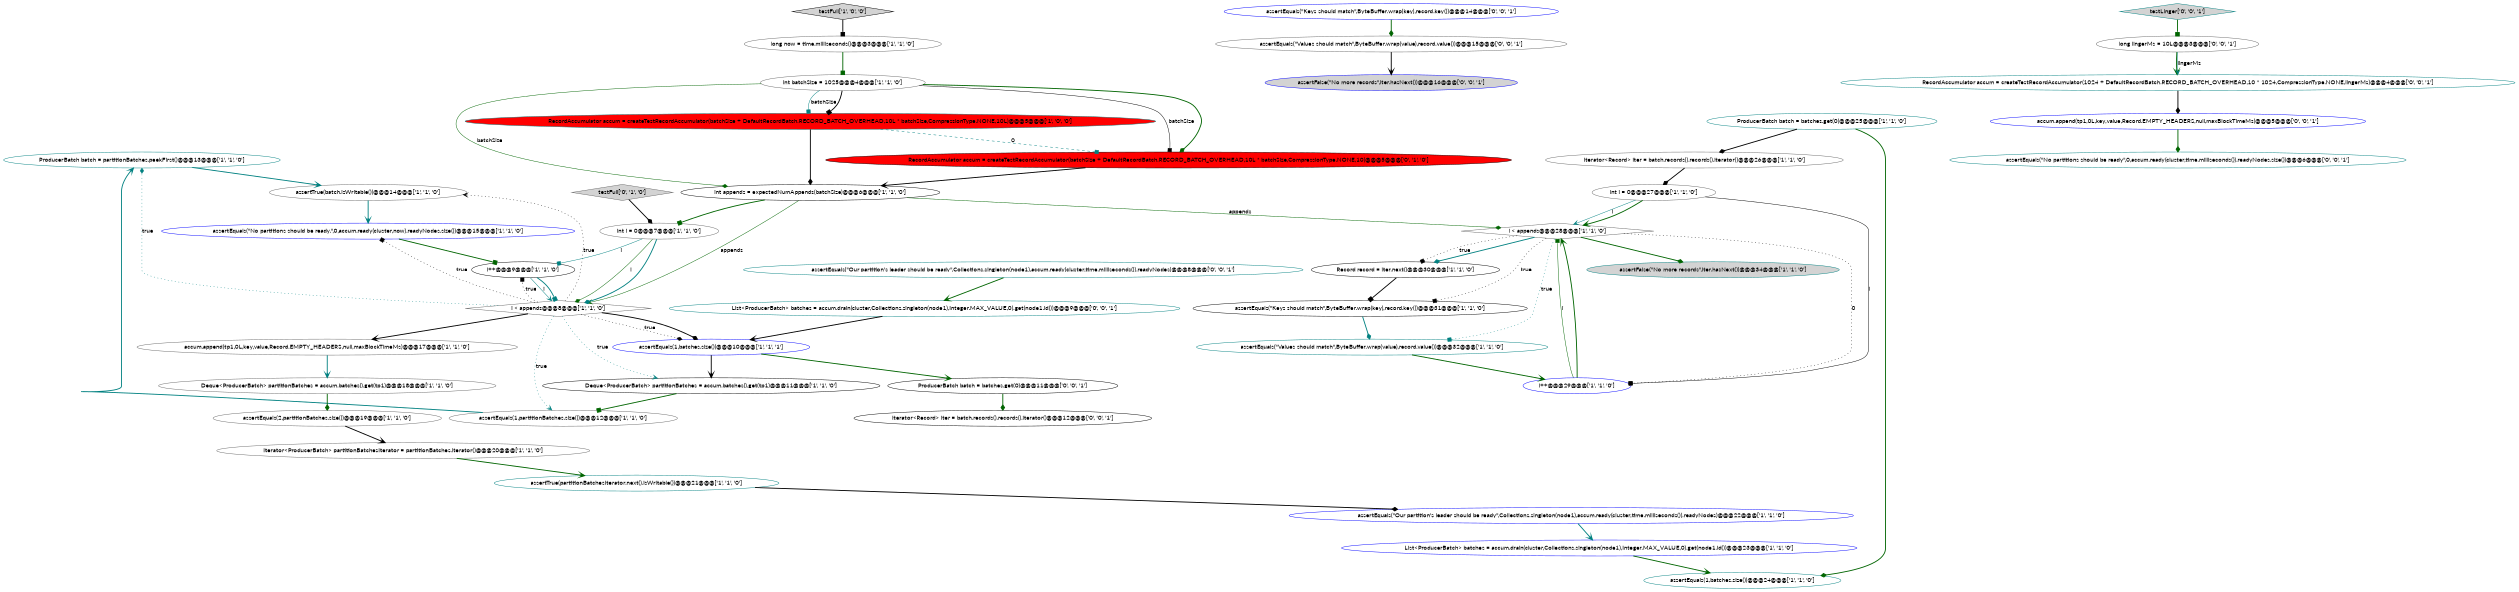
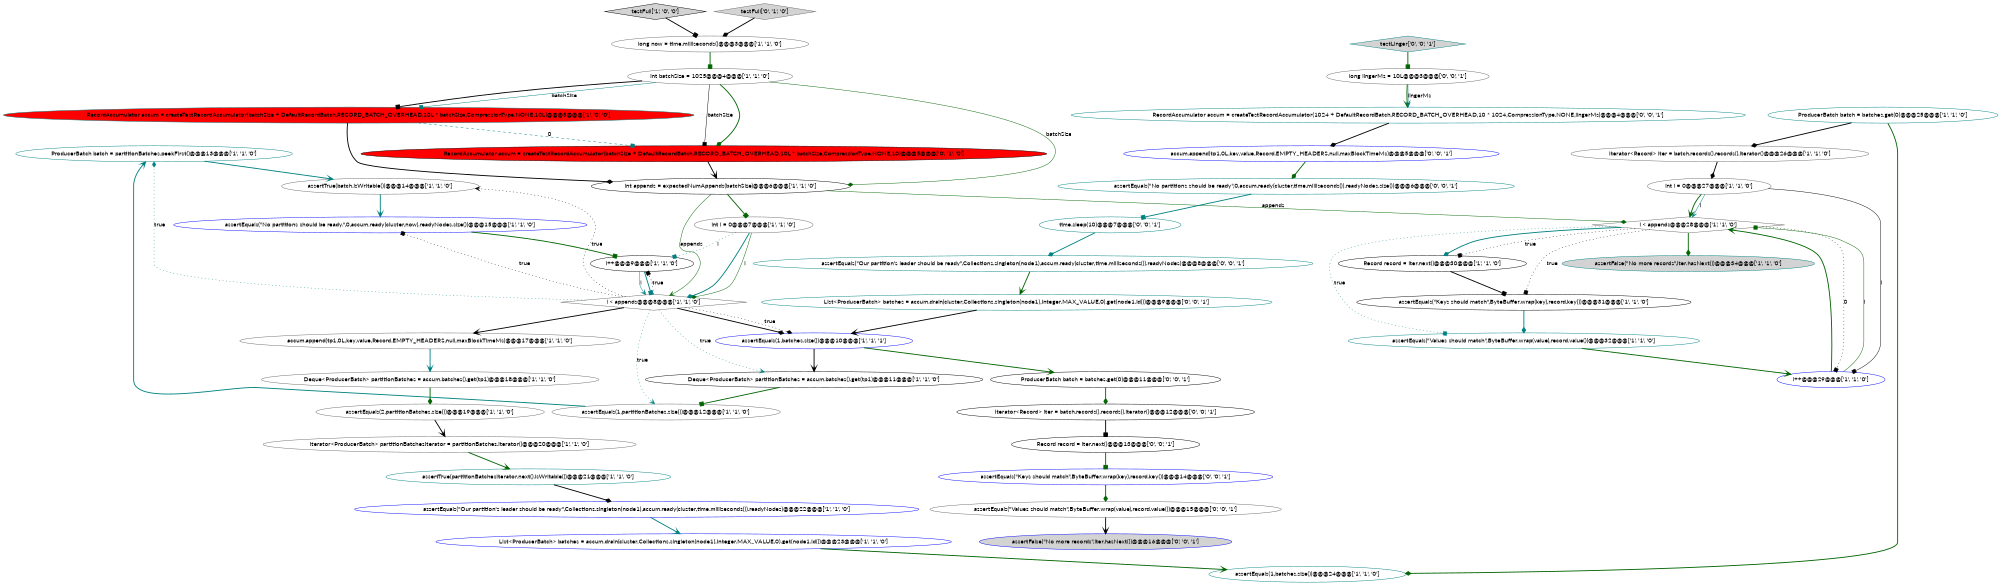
(638, 209) -> (741, 26)
none -> (1110, 225)
(603, 253) -> (707, 246)
none -> (1106, 444)
